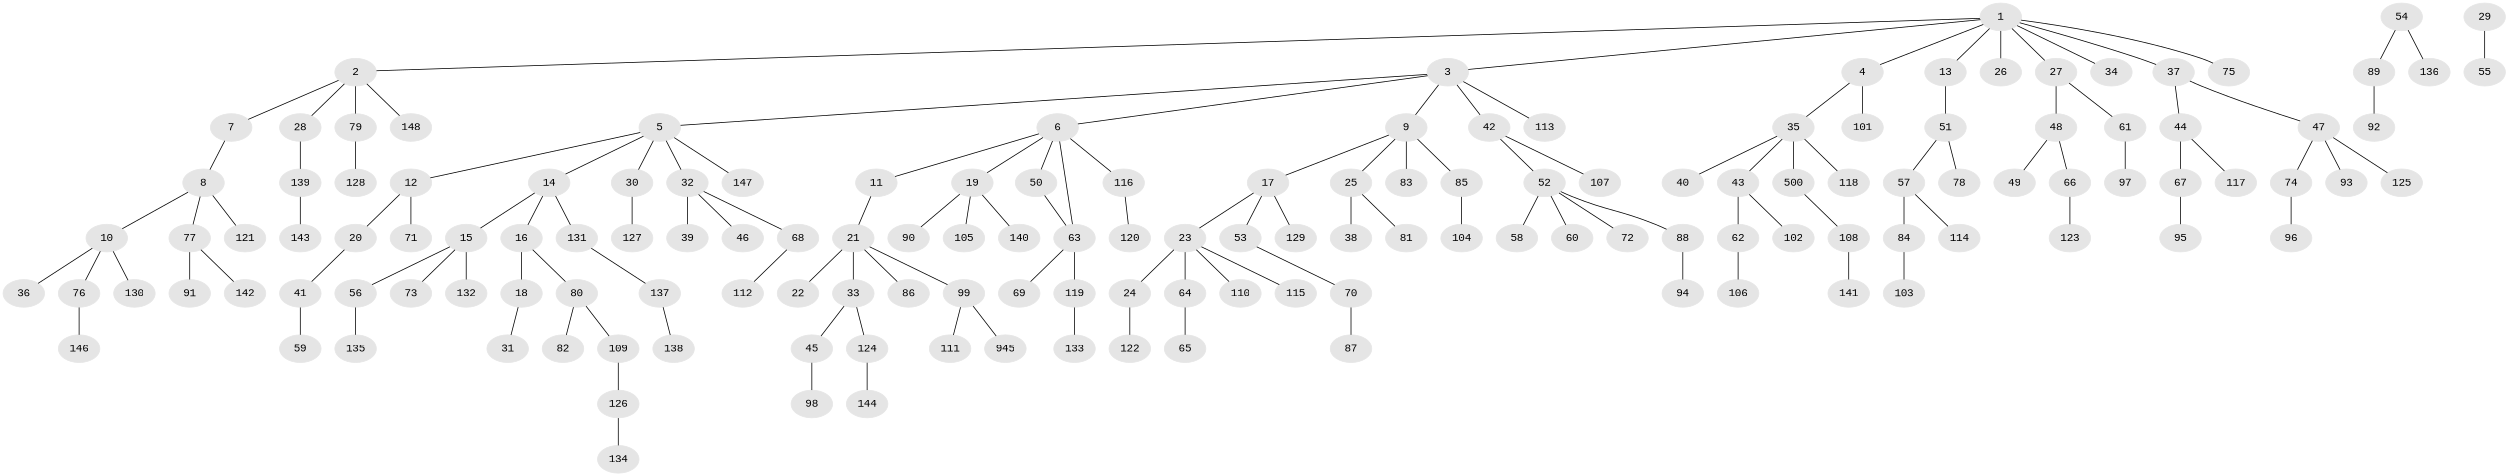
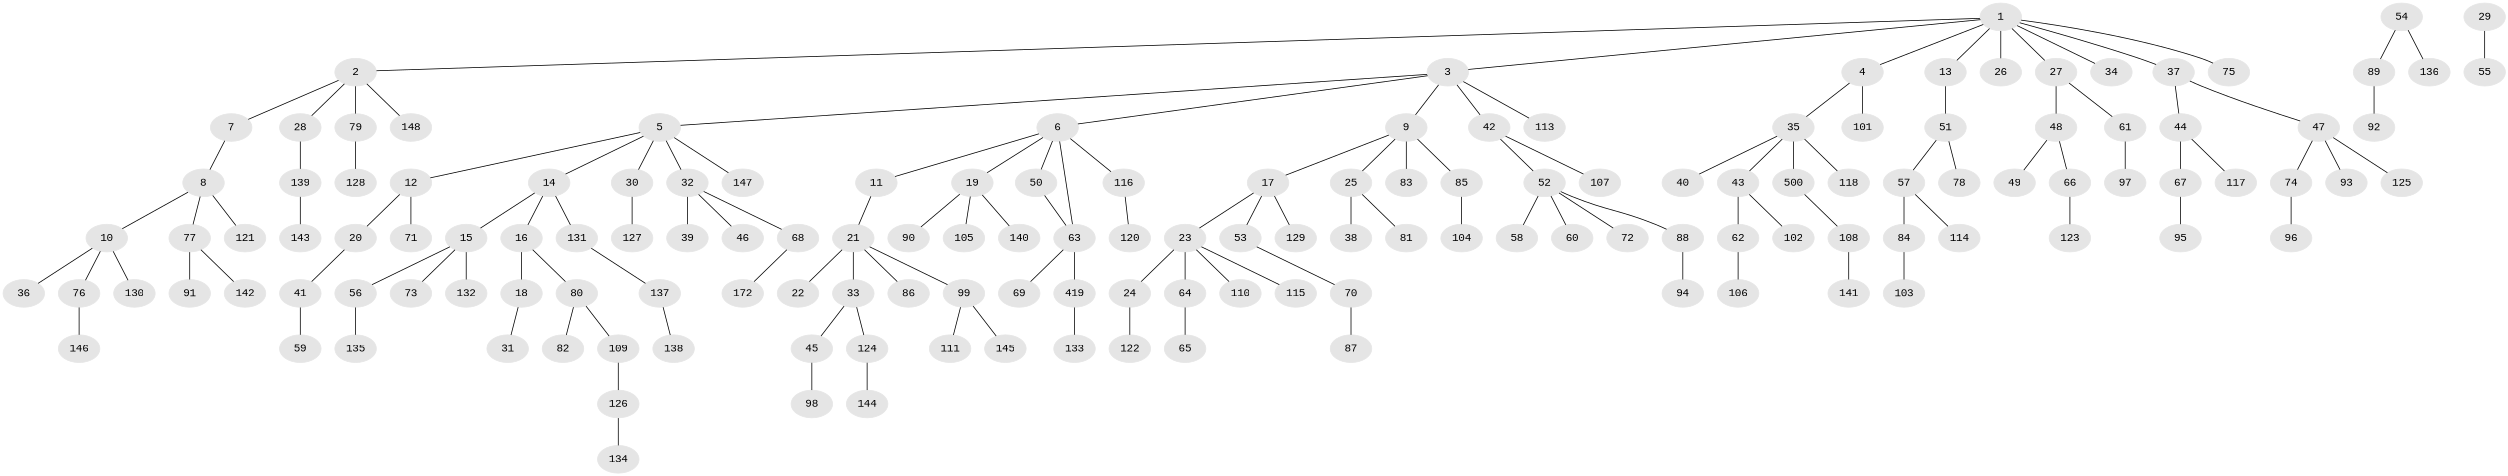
(743, 293) -> (743, 293)
(1075, 293) -> (1075, 293)
(1005, 349) -> (1005, 349)
